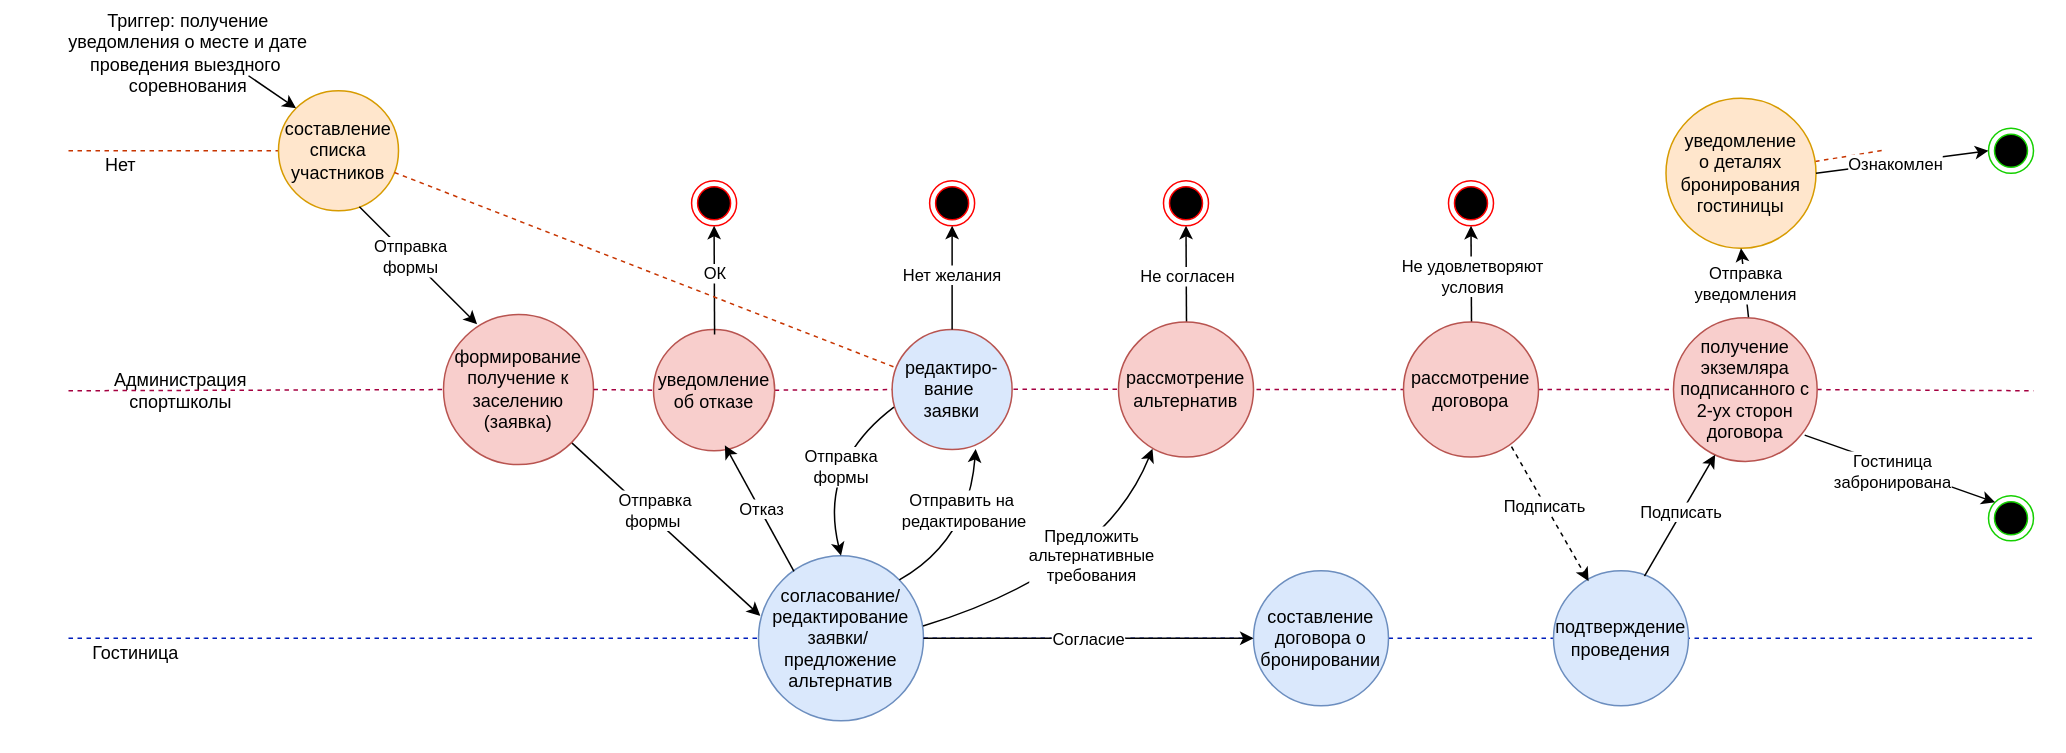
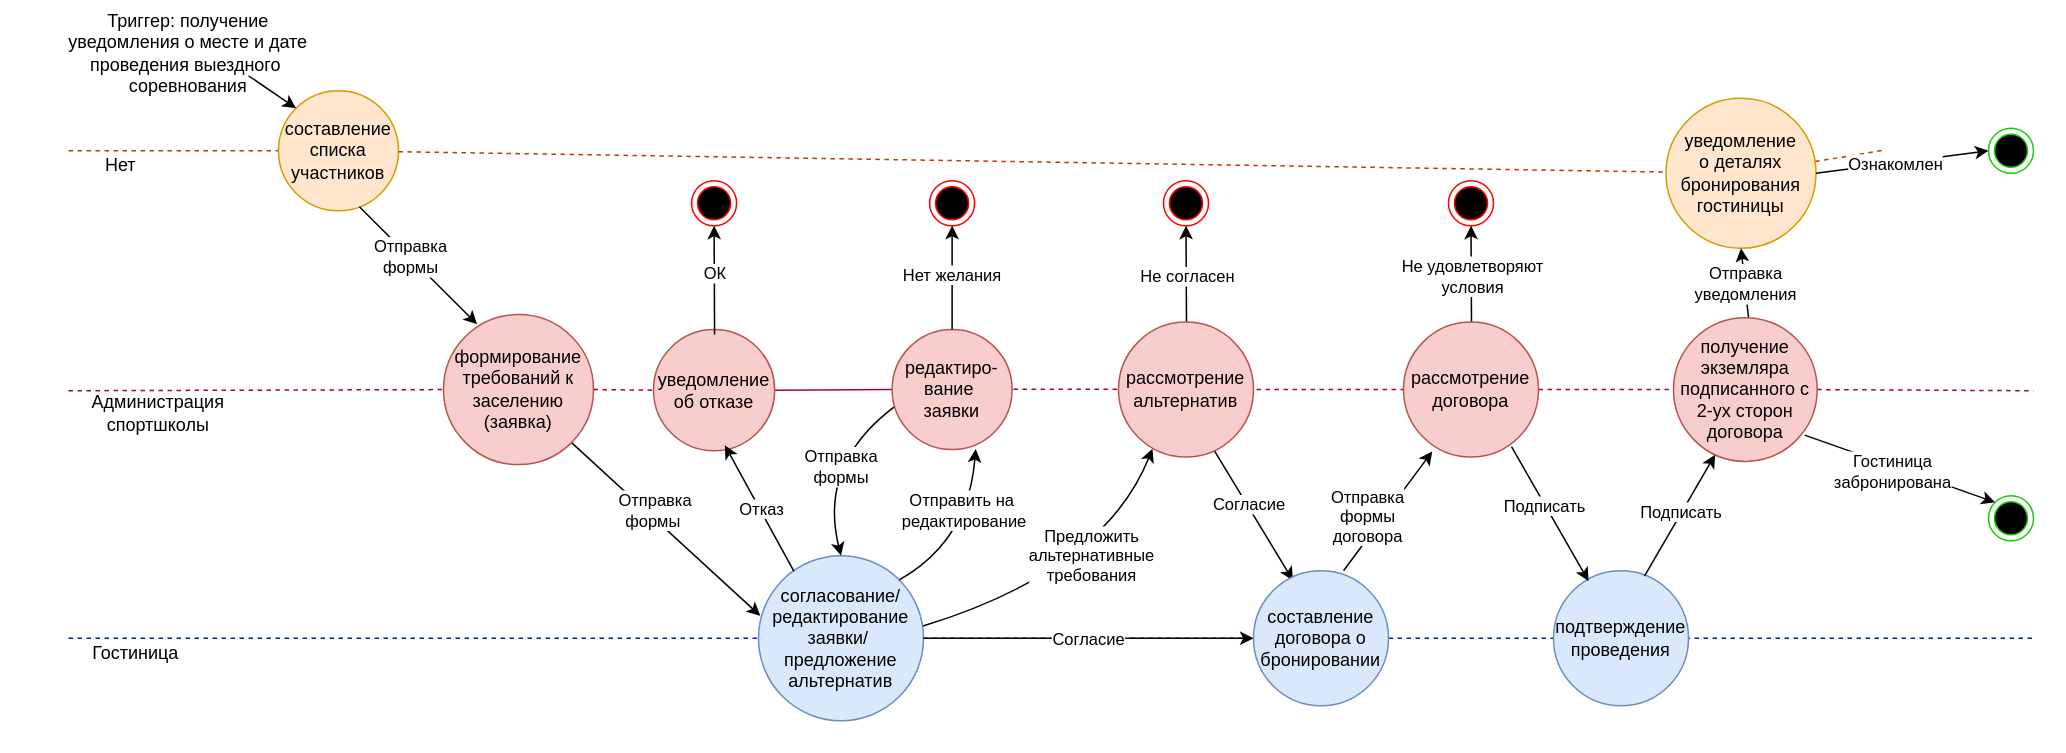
(644, 270) -> (1030, 162)
(518, 389) -> (518, 389)
(835, 390) -> (835, 390)
(952, 390) -> (952, 390)
(181, 391) -> (158, 413)
none -> (1410, 482)
none -> (1250, 511)
(1567, 543) -> (1567, 543)
